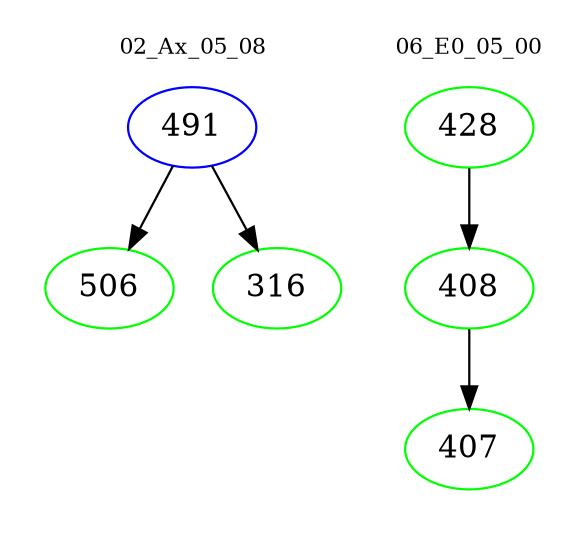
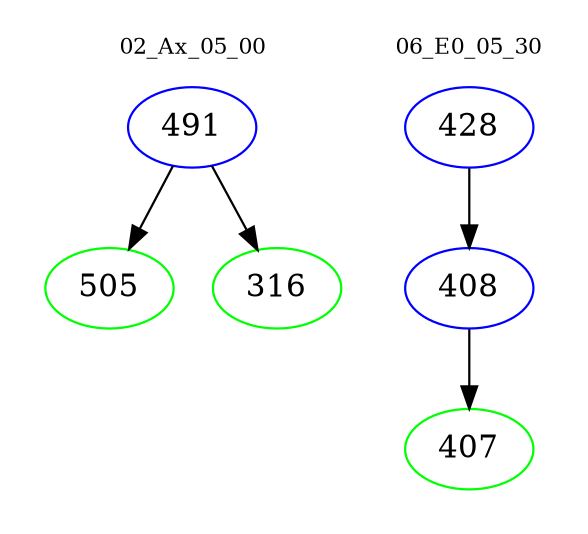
(193, 48) -> (193, 48)
(469, 48) -> (469, 48)
(469, 127) -> (469, 127)
(110, 288) -> (110, 288)
(469, 288) -> (469, 288)
